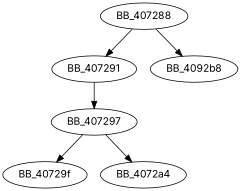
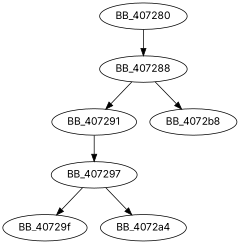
none -> (143, 16)
(194, 69) -> (193, 122)
